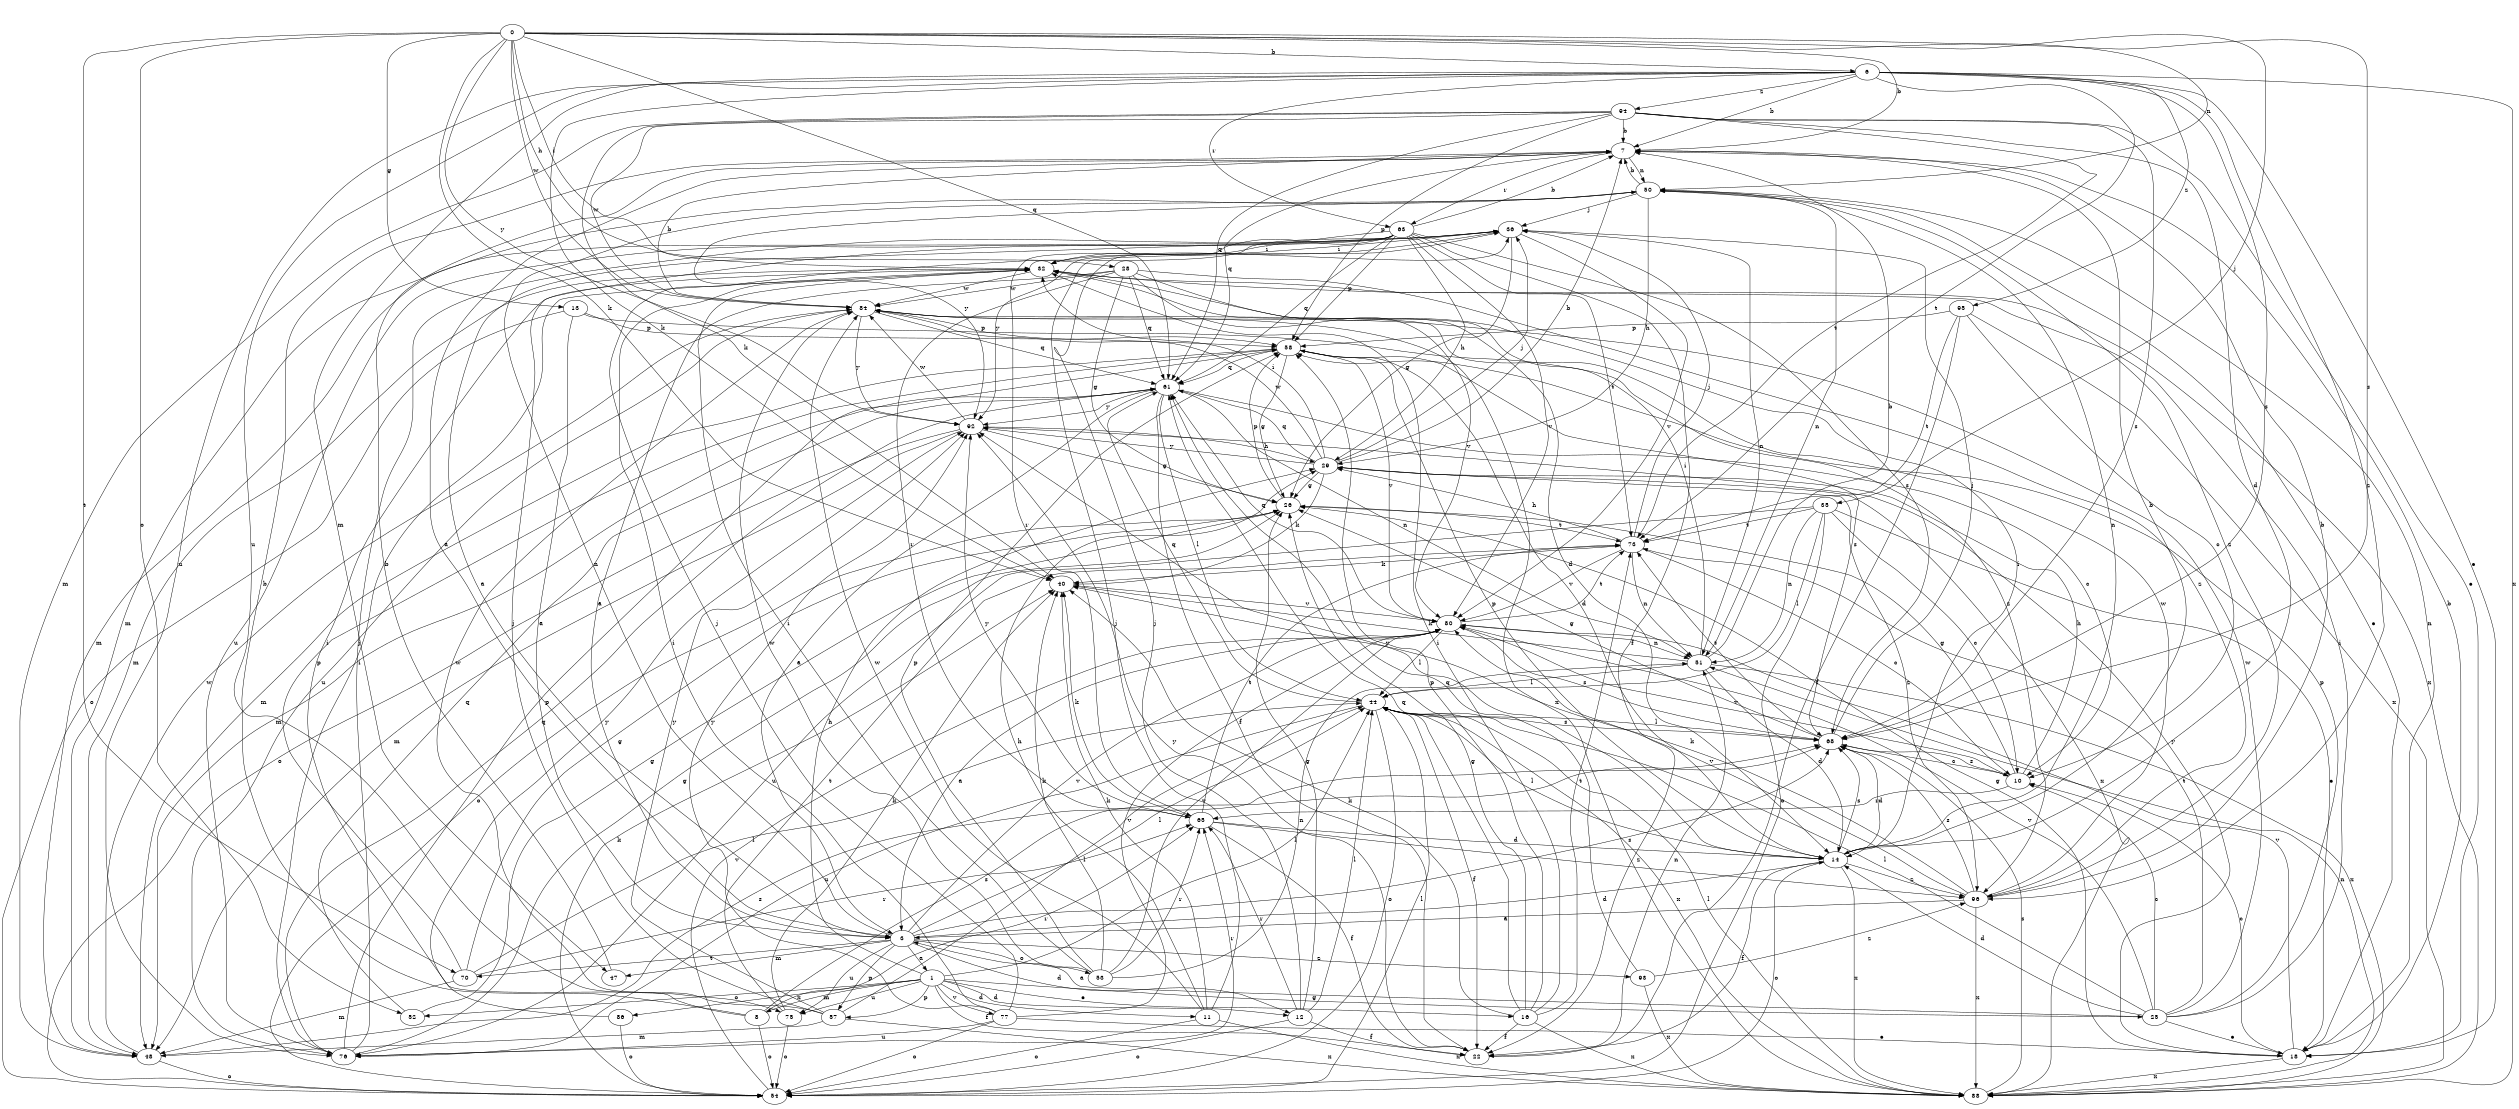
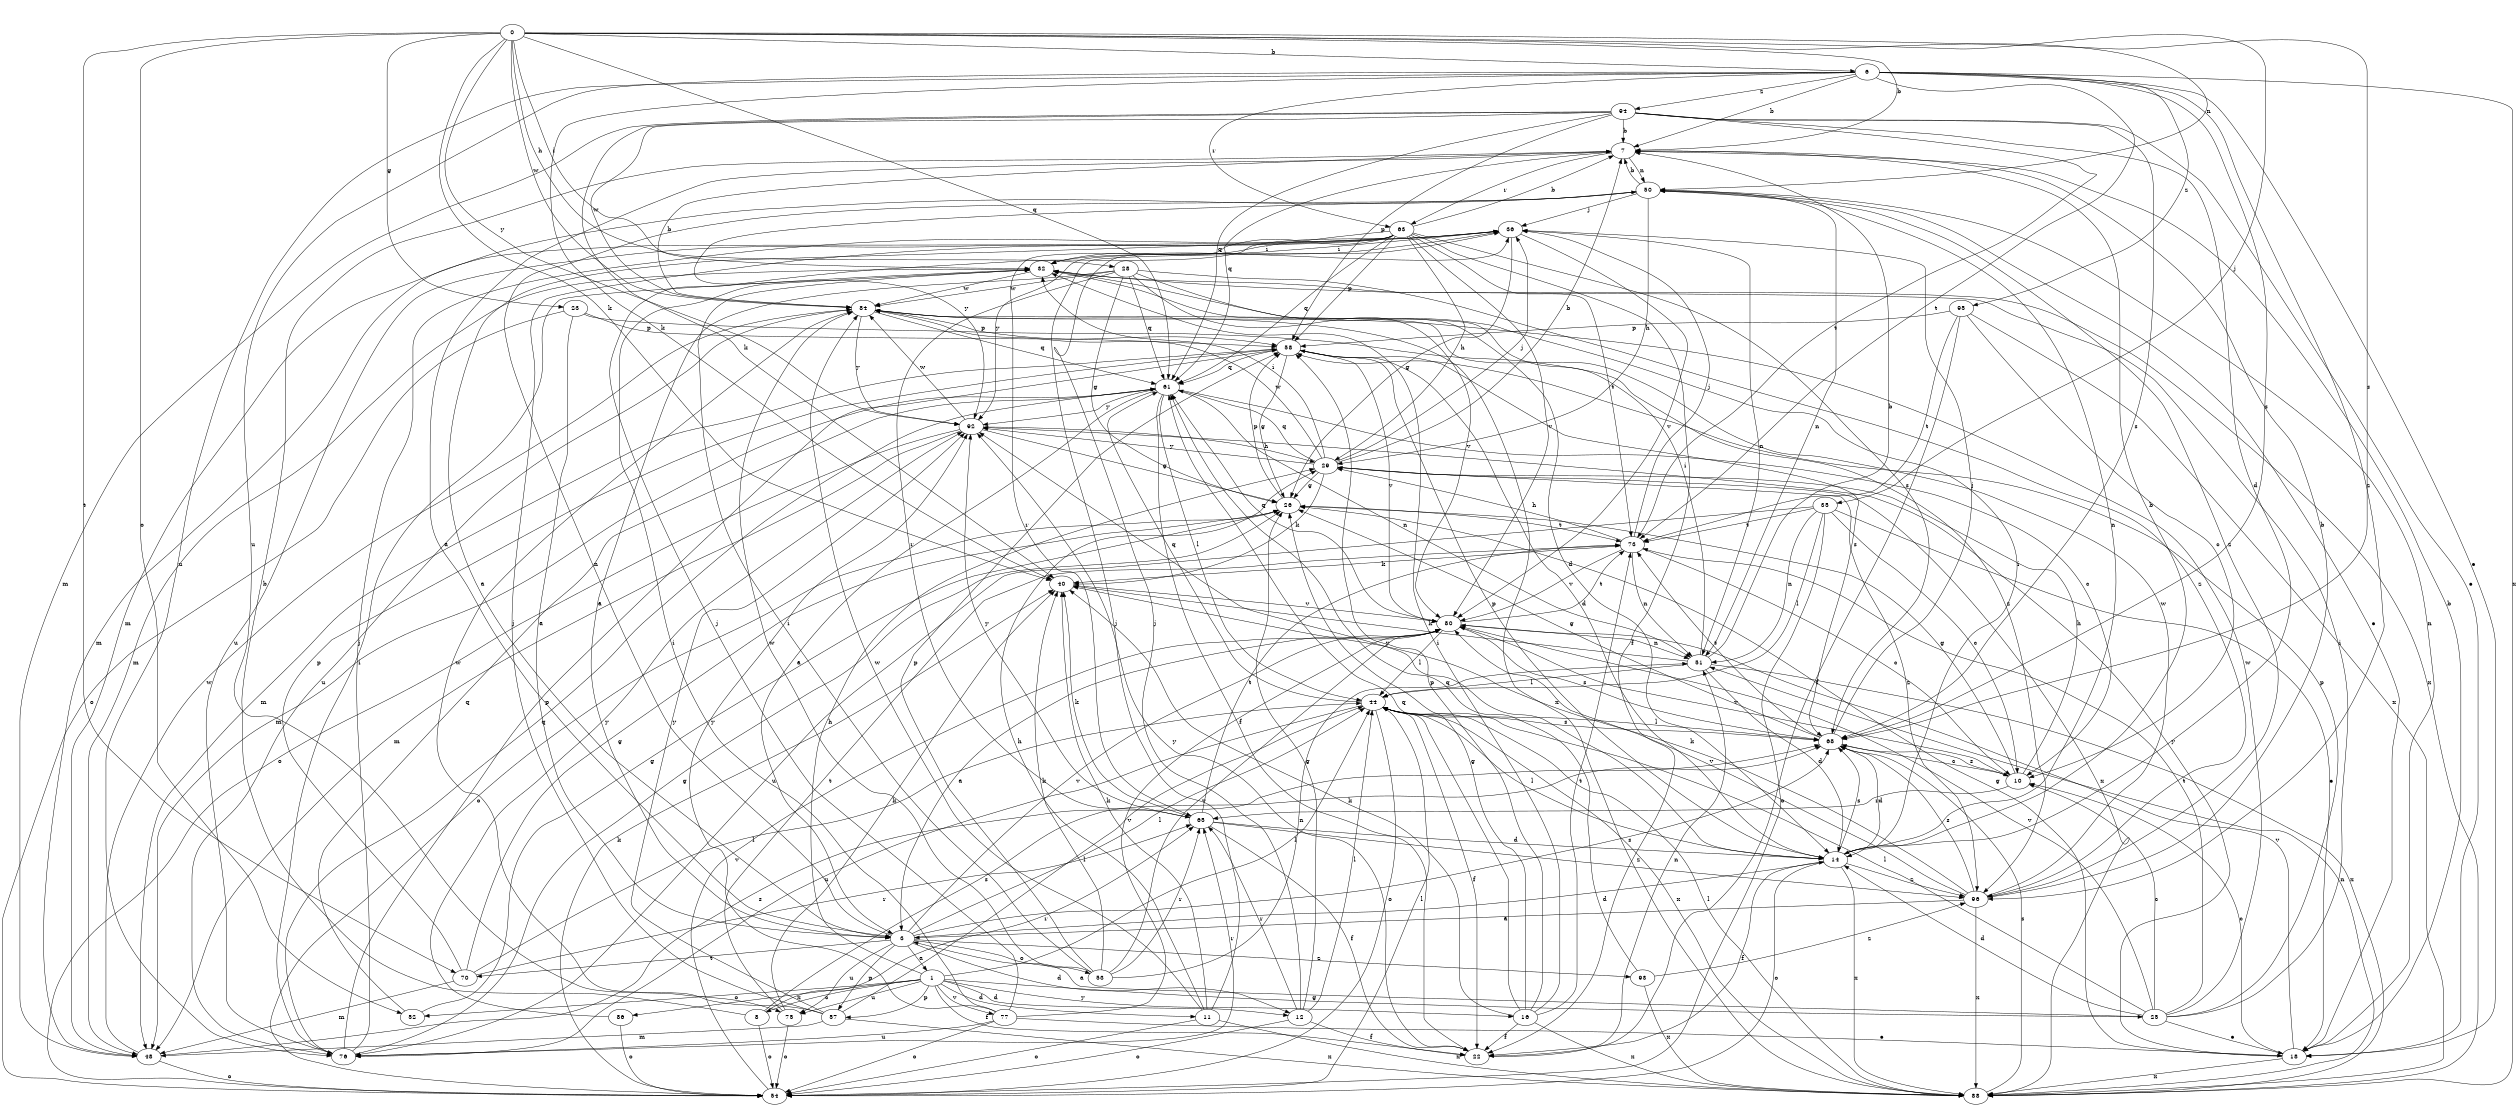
(575, 308) -> (575, 308)
(384, 513) -> none
(614, 978) -> none
(827, 998) -> (827, 998)
(1083, 998) -> (1083, 998)
